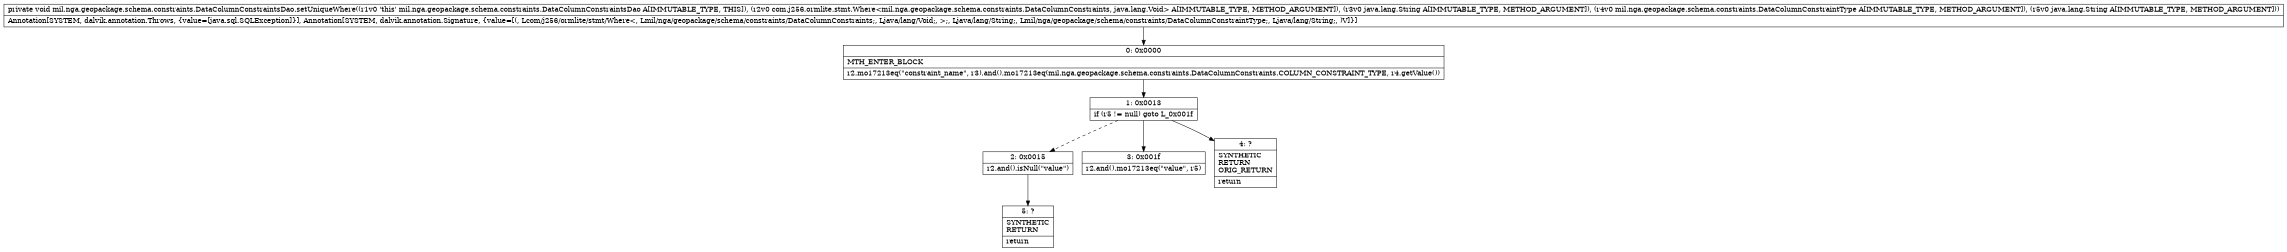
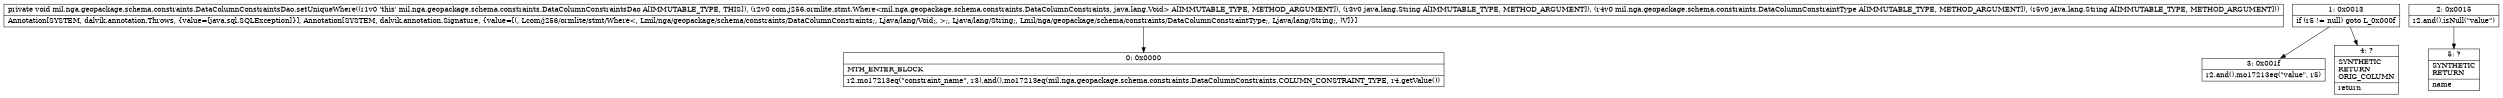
(1144, 86) -> none
(1144, 114) -> (2346, 21)
(1086, 135) -> none
(1246, 170) -> (2366, 77)
(1018, 242) -> (2442, 85)
